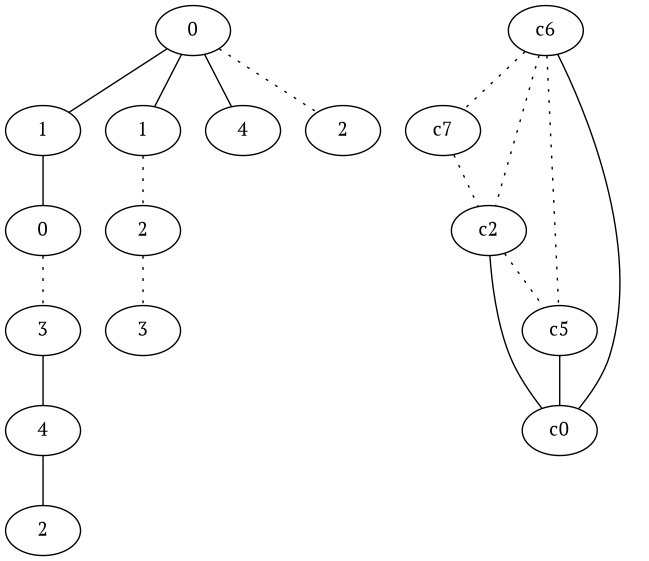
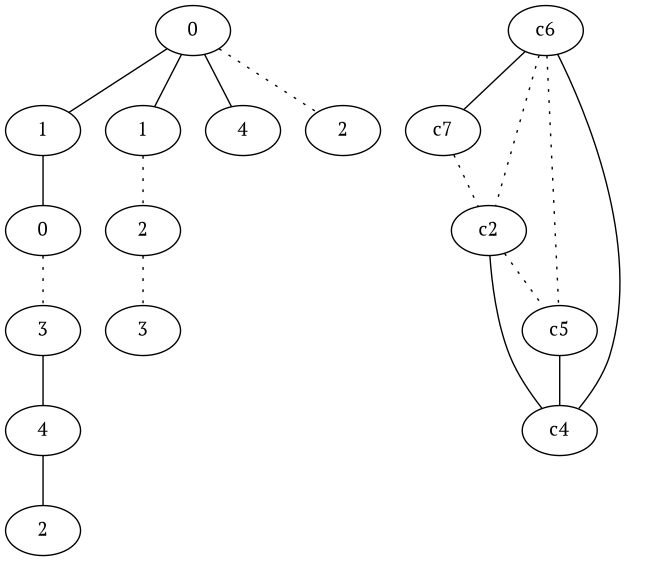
(494, 81) -> (494, 81)
(560, 431) -> (560, 431)
